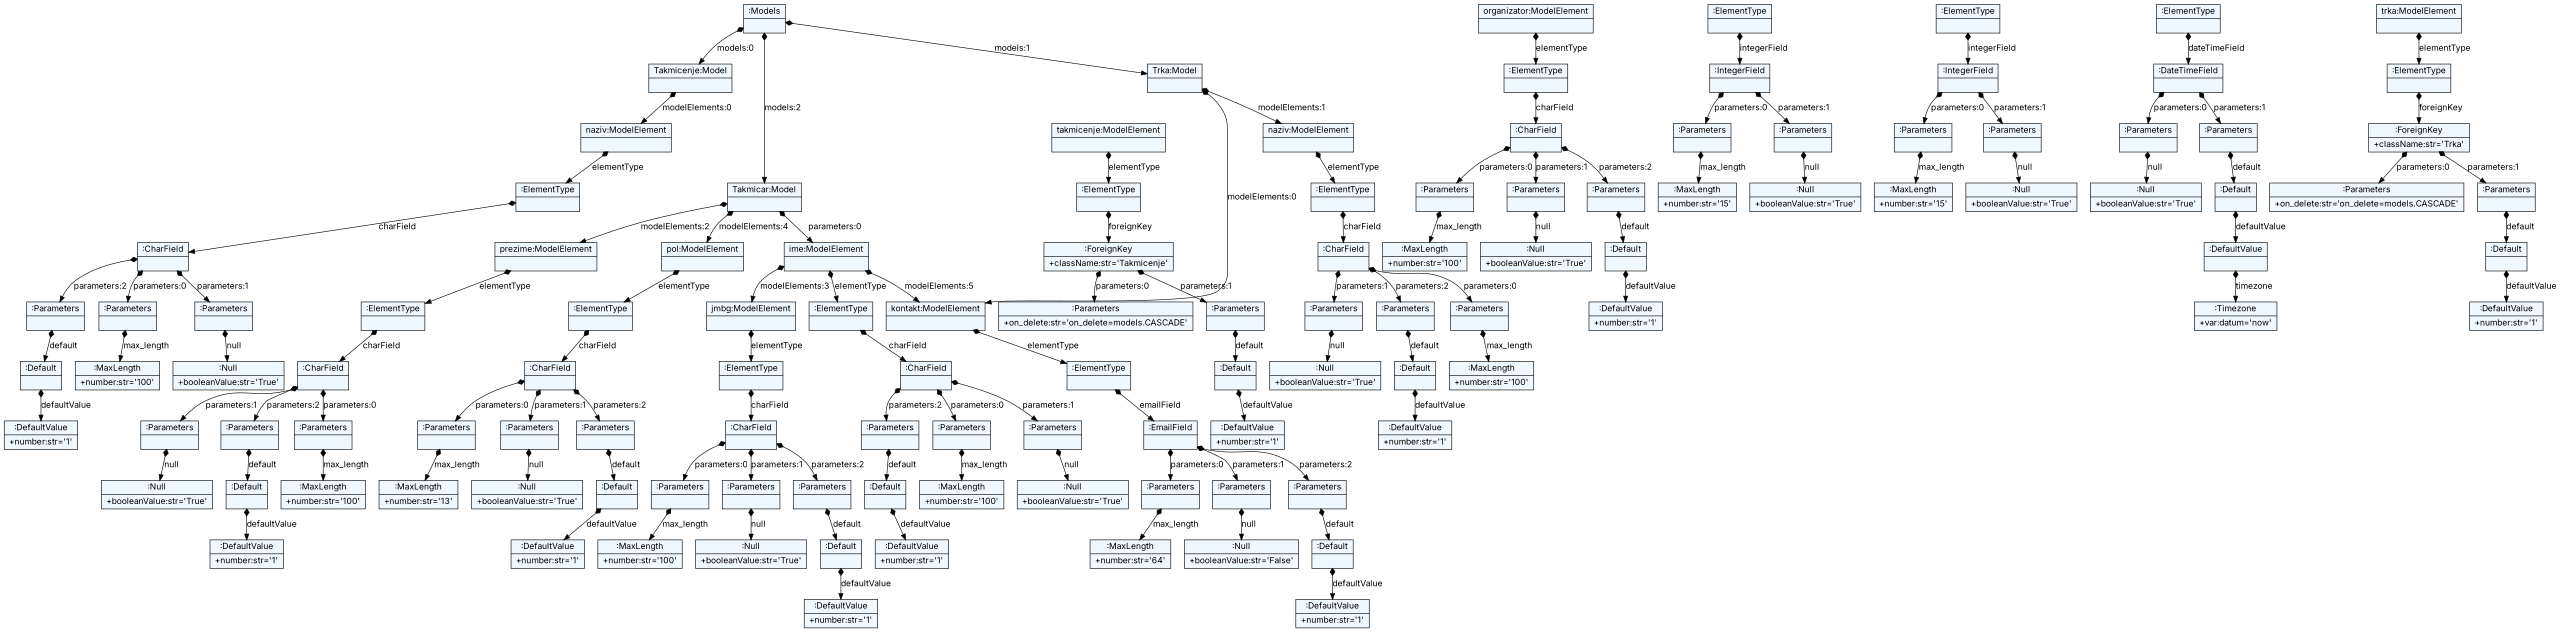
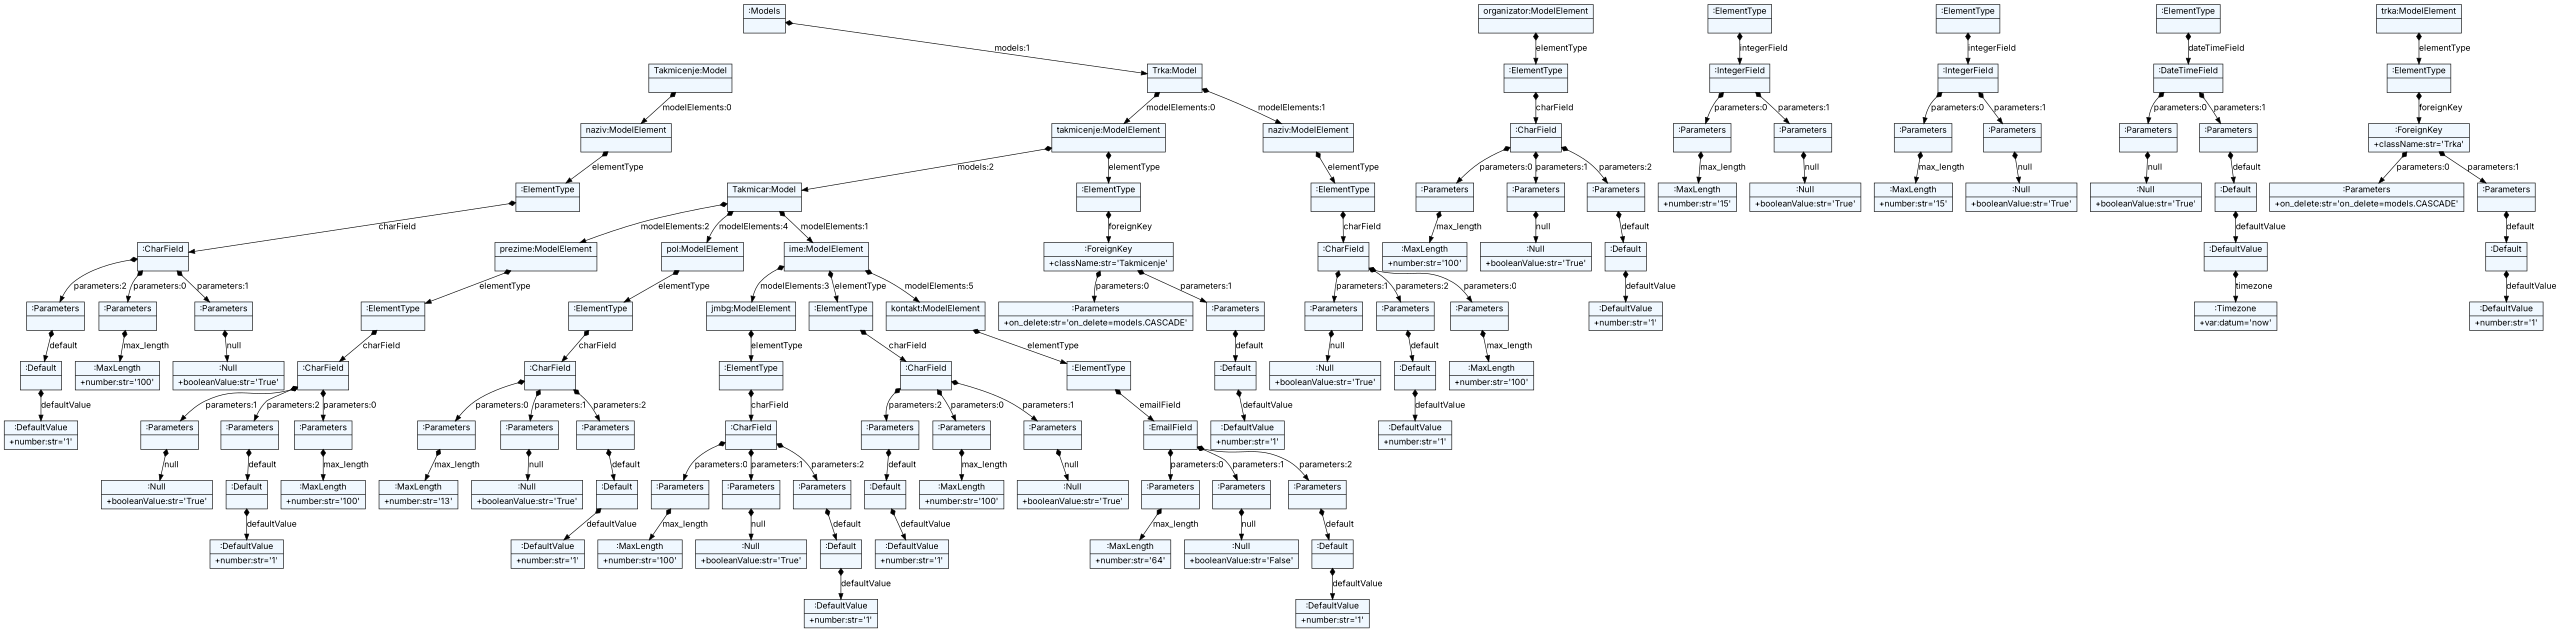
(718, 43) -> none
(764, 109) -> (926, 169)
(835, 227) -> (835, 227)
(1208, 294) -> (1141, 108)
